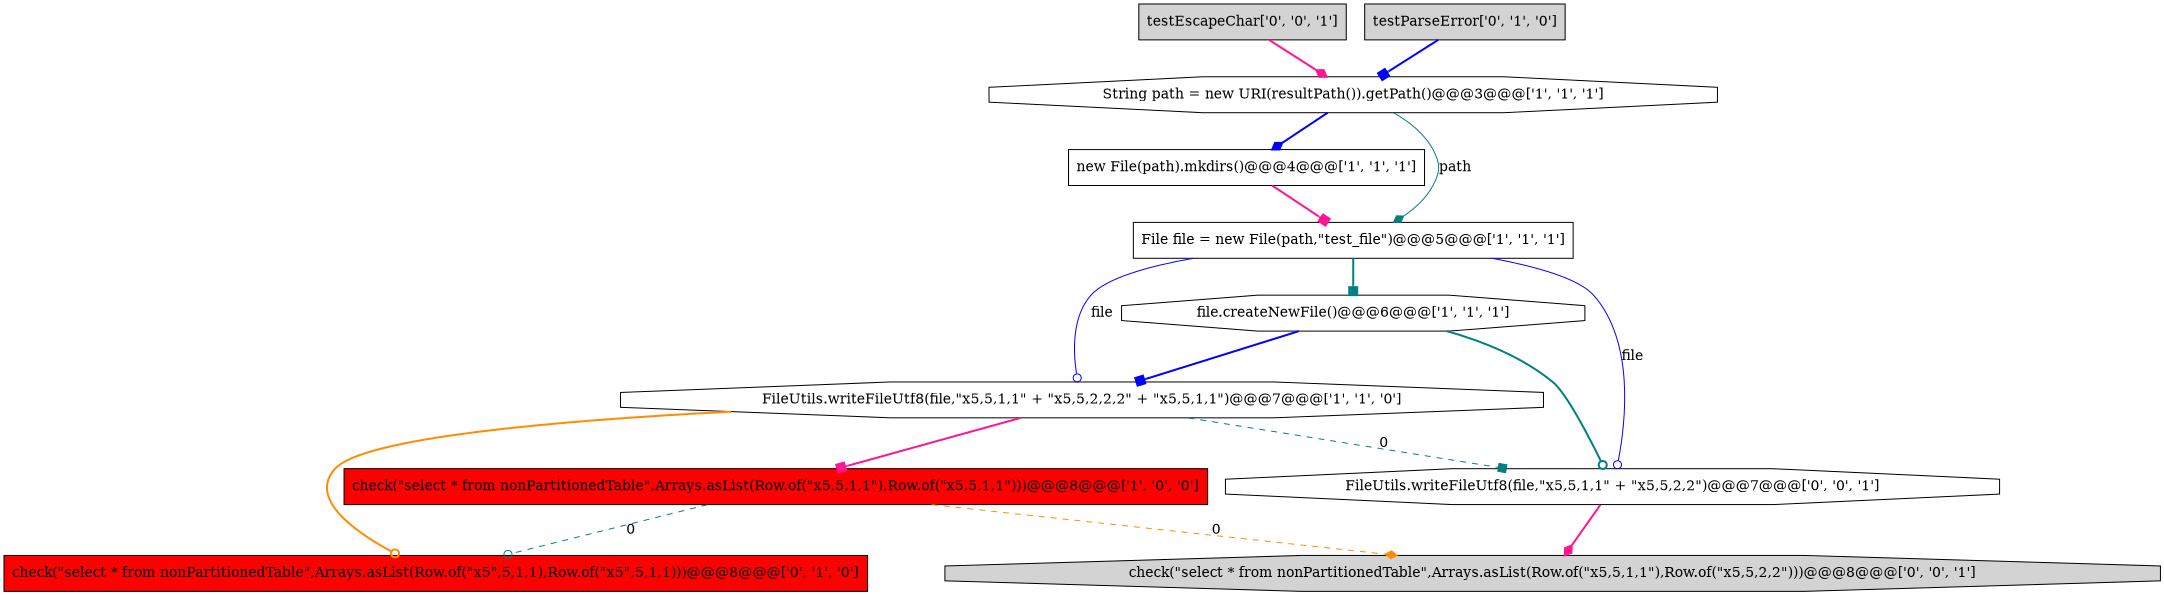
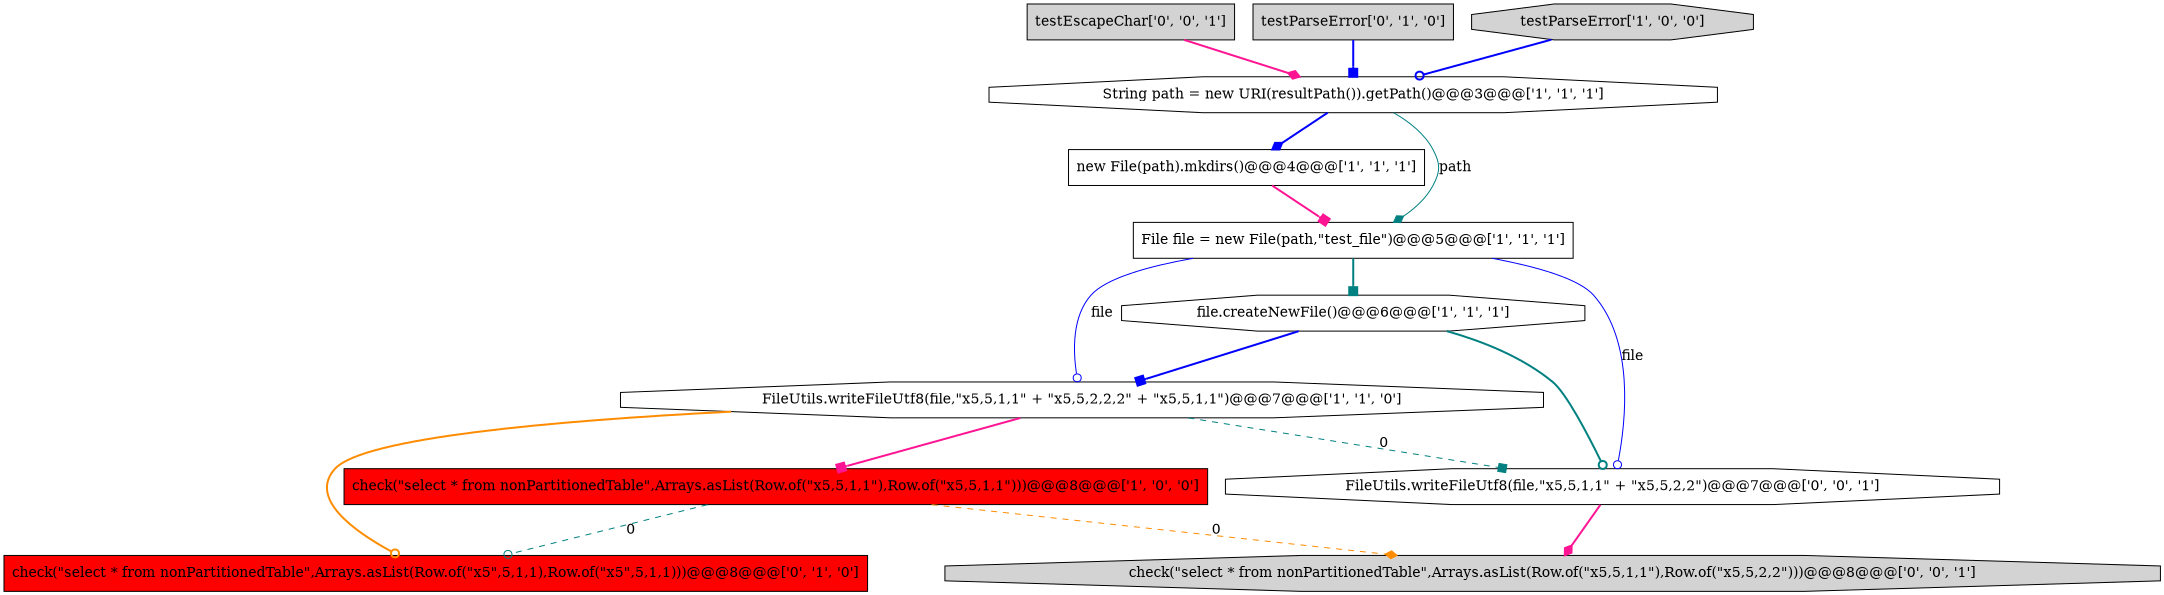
none -> (1613, 22)
